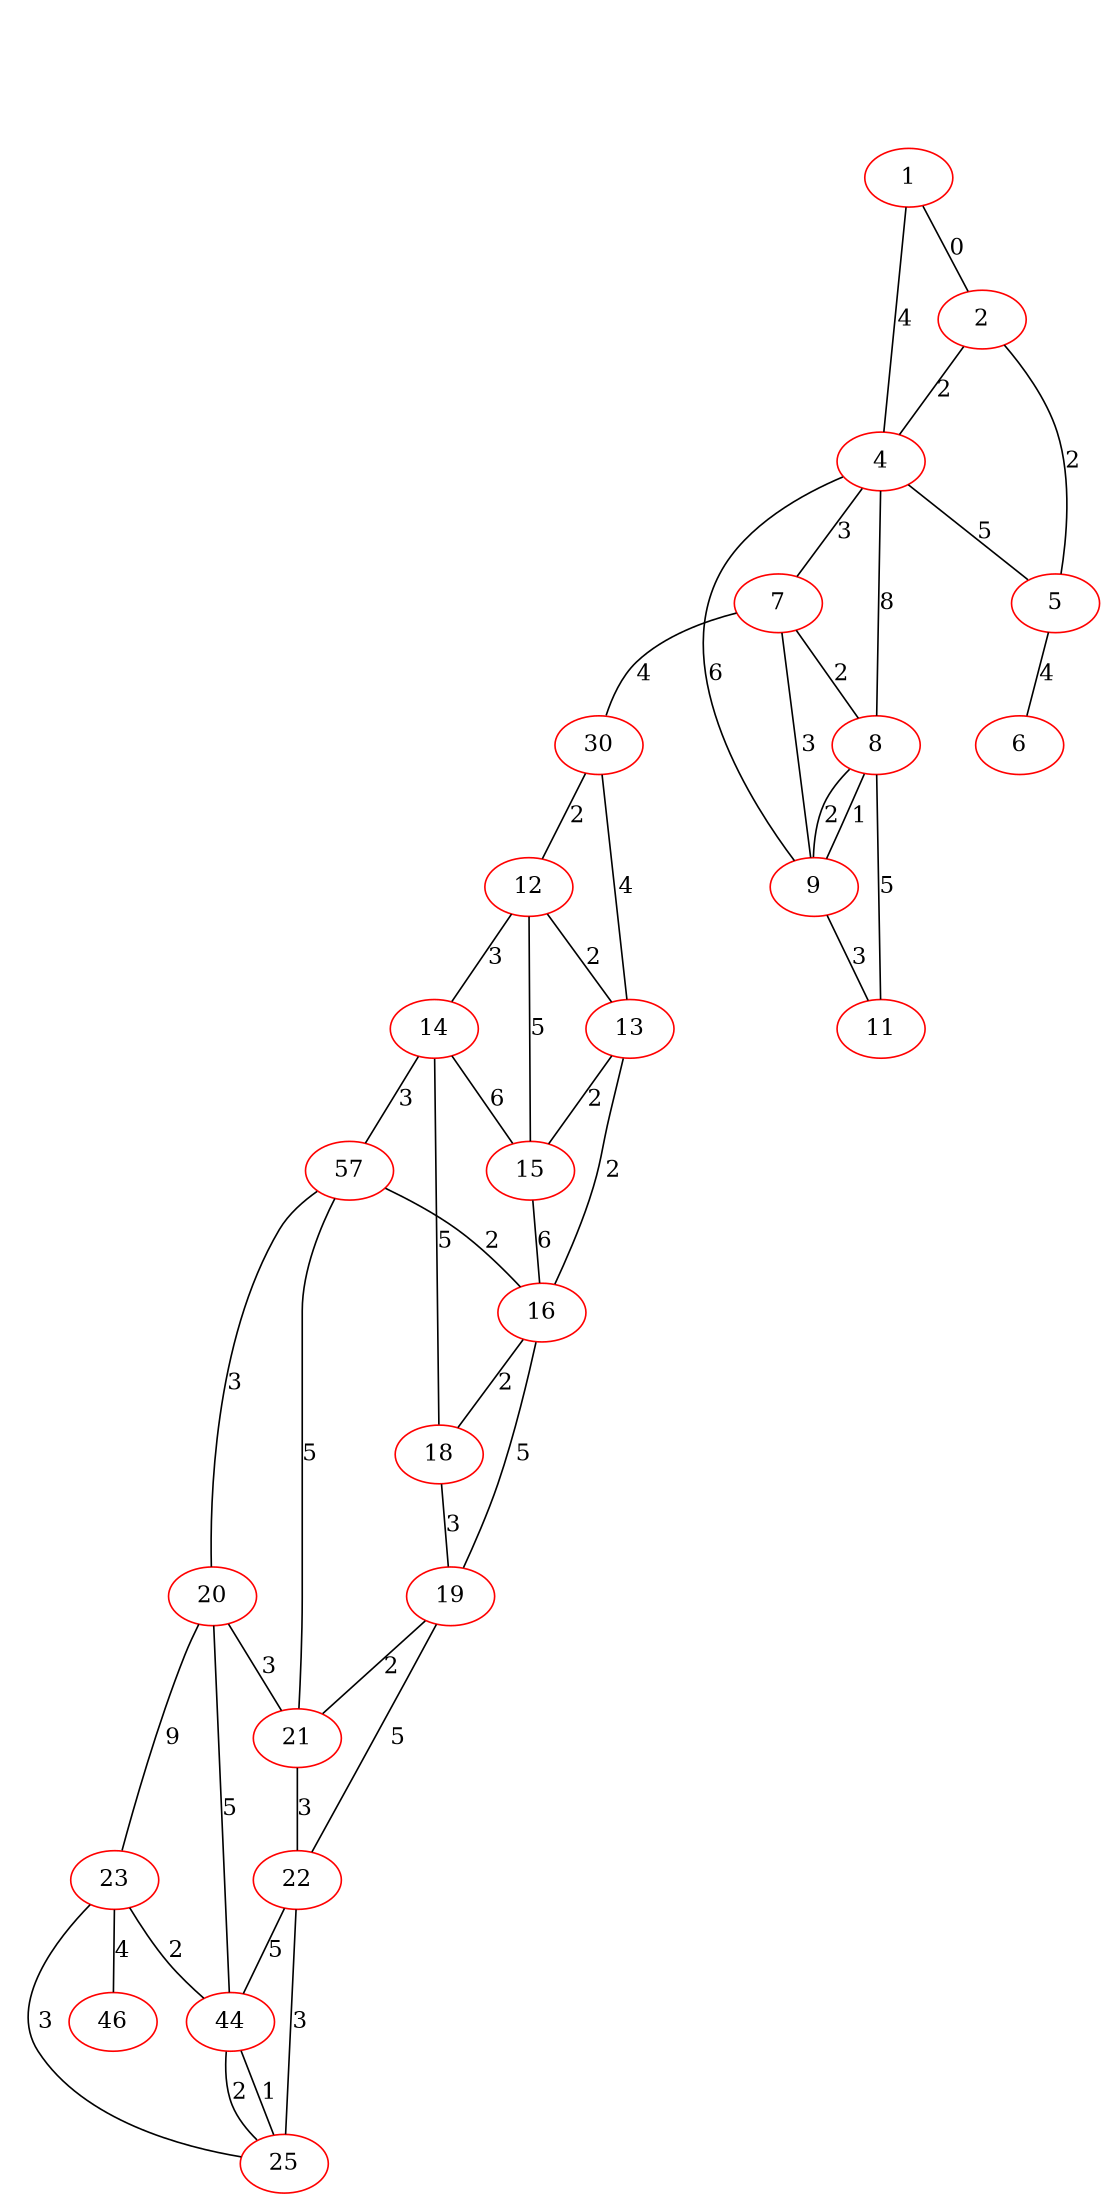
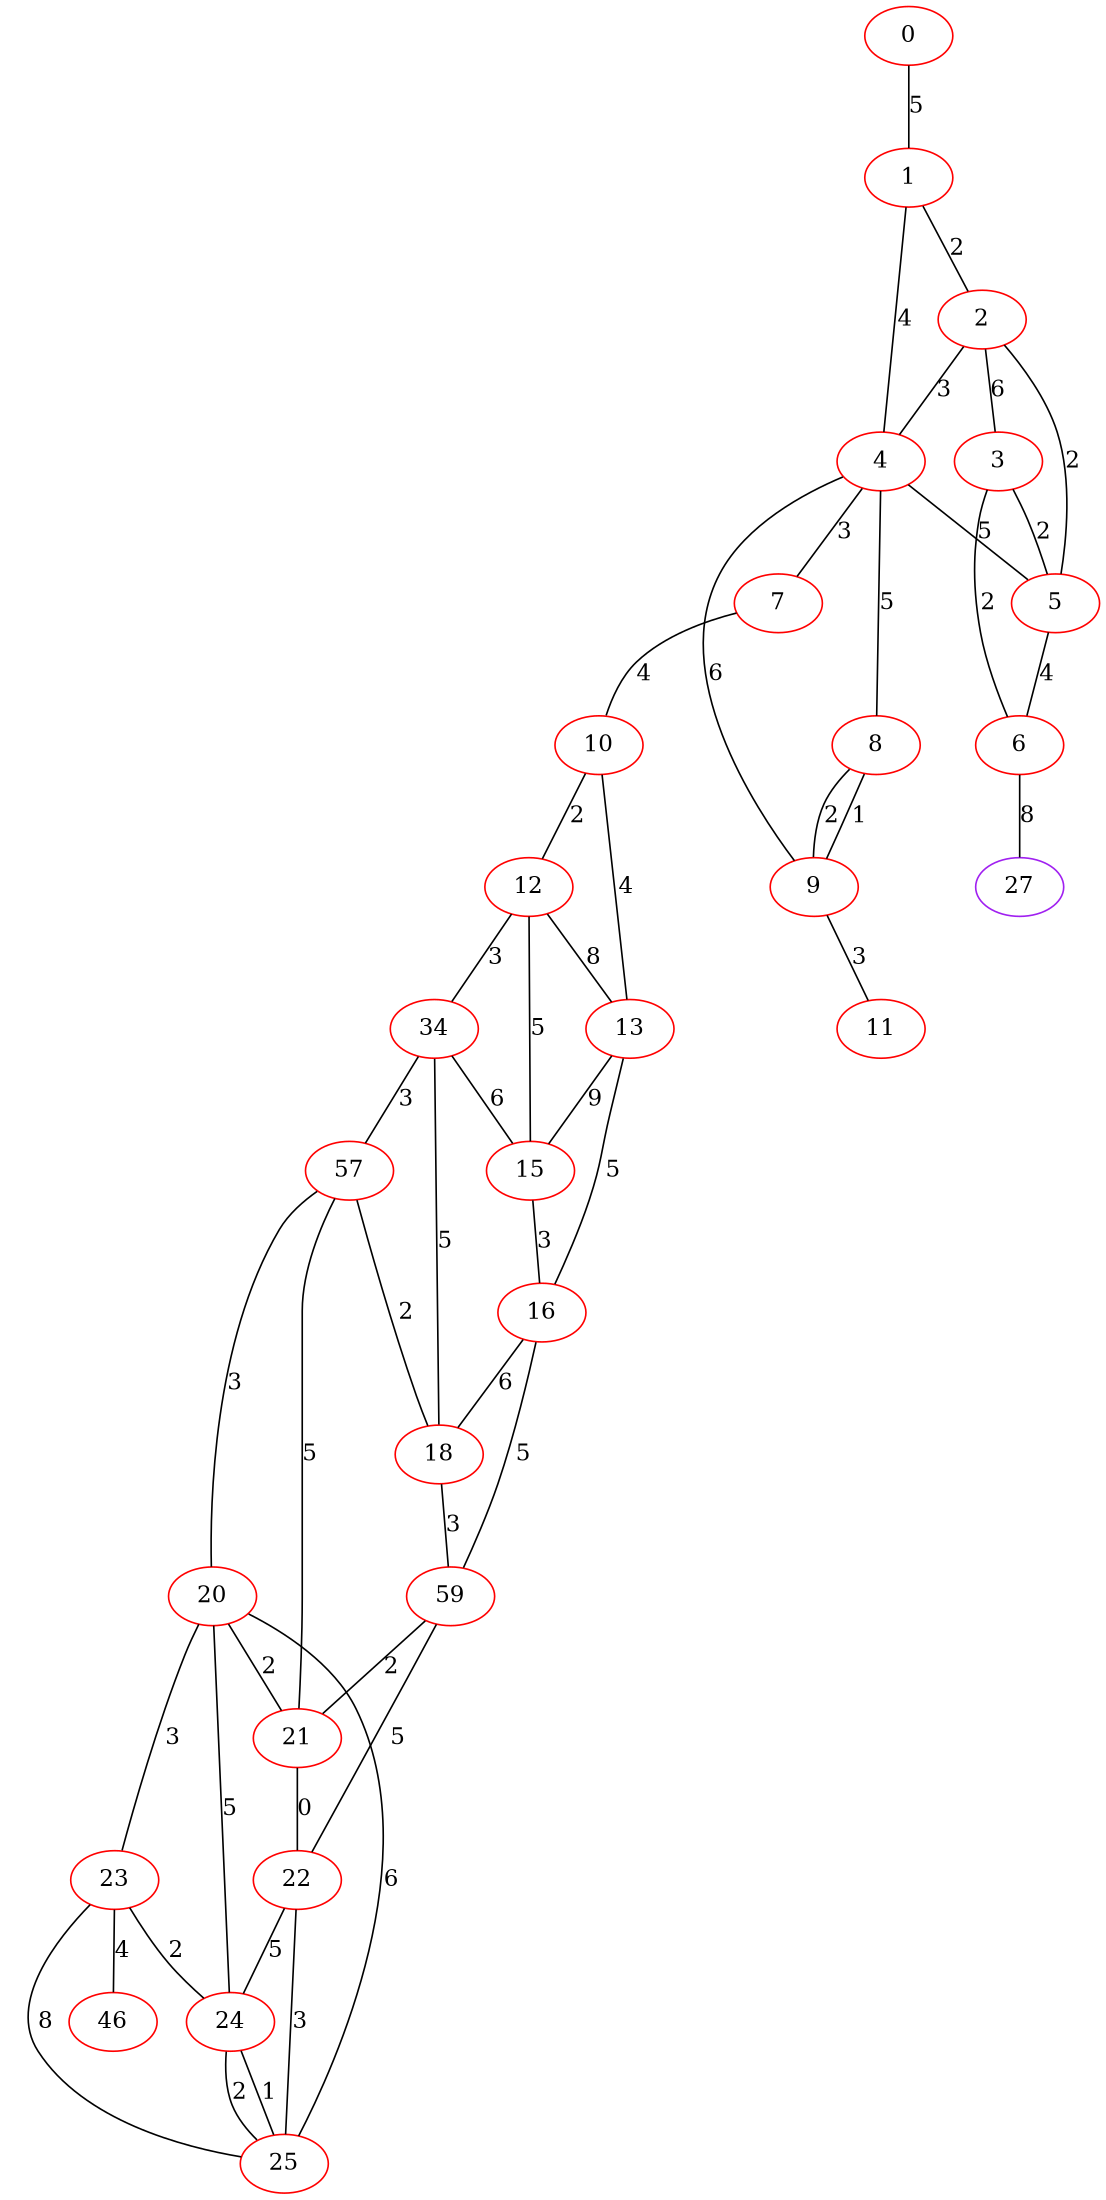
none -> (909, 36)
(958, 249) -> (958, 249)
(945, 391) -> (945, 391)
none -> (998, 461)
(888, 603) -> (888, 603)
(827, 674) -> none
(599, 745) -> (599, 745)
(796, 745) -> none
(879, 887) -> none
none -> (1020, 887)
(594, 958) -> (594, 958)
(434, 1029) -> (434, 1029)
(596, 1100) -> (596, 1100)
(614, 1171) -> (614, 1171)
(458, 1230) -> (390, 1314)
(545, 1242) -> (545, 1242)
(506, 1384) -> (506, 1384)
(451, 1596) -> (451, 1596)
(270, 1667) -> (270, 1667)
(173, 1738) -> (173, 1738)
(306, 1809) -> (306, 1809)
none -> (382, 1855)
(46, 2022) -> (46, 2022)
(230, 2022) -> (230, 2022)
